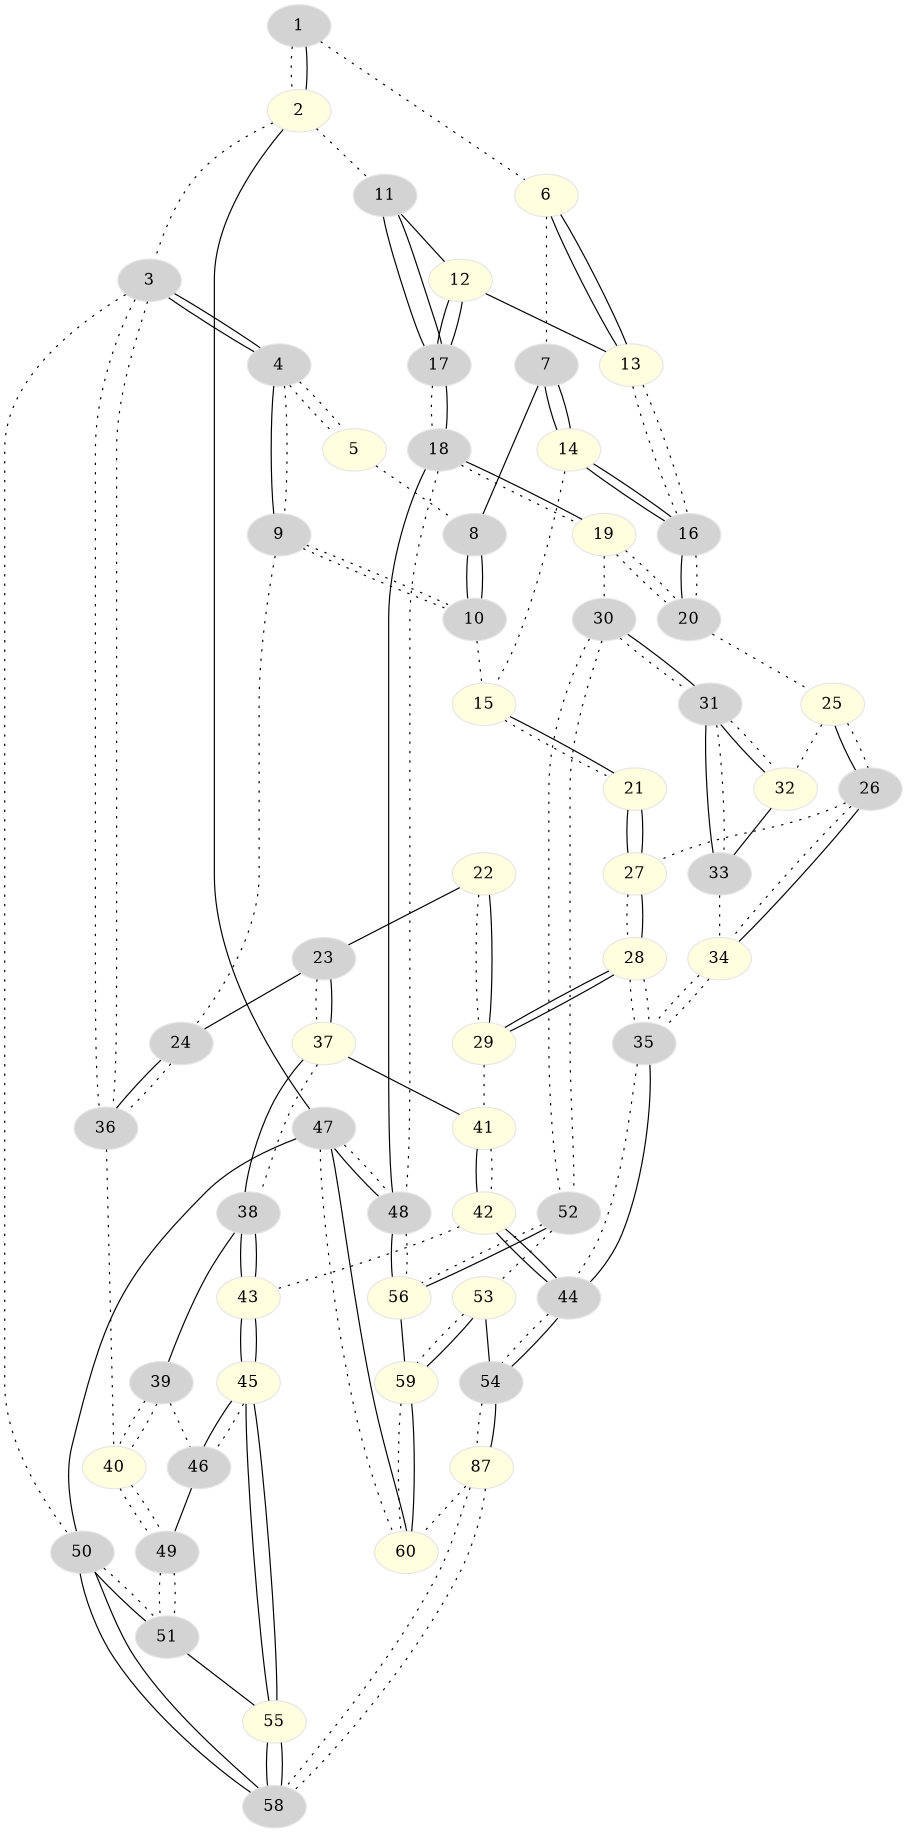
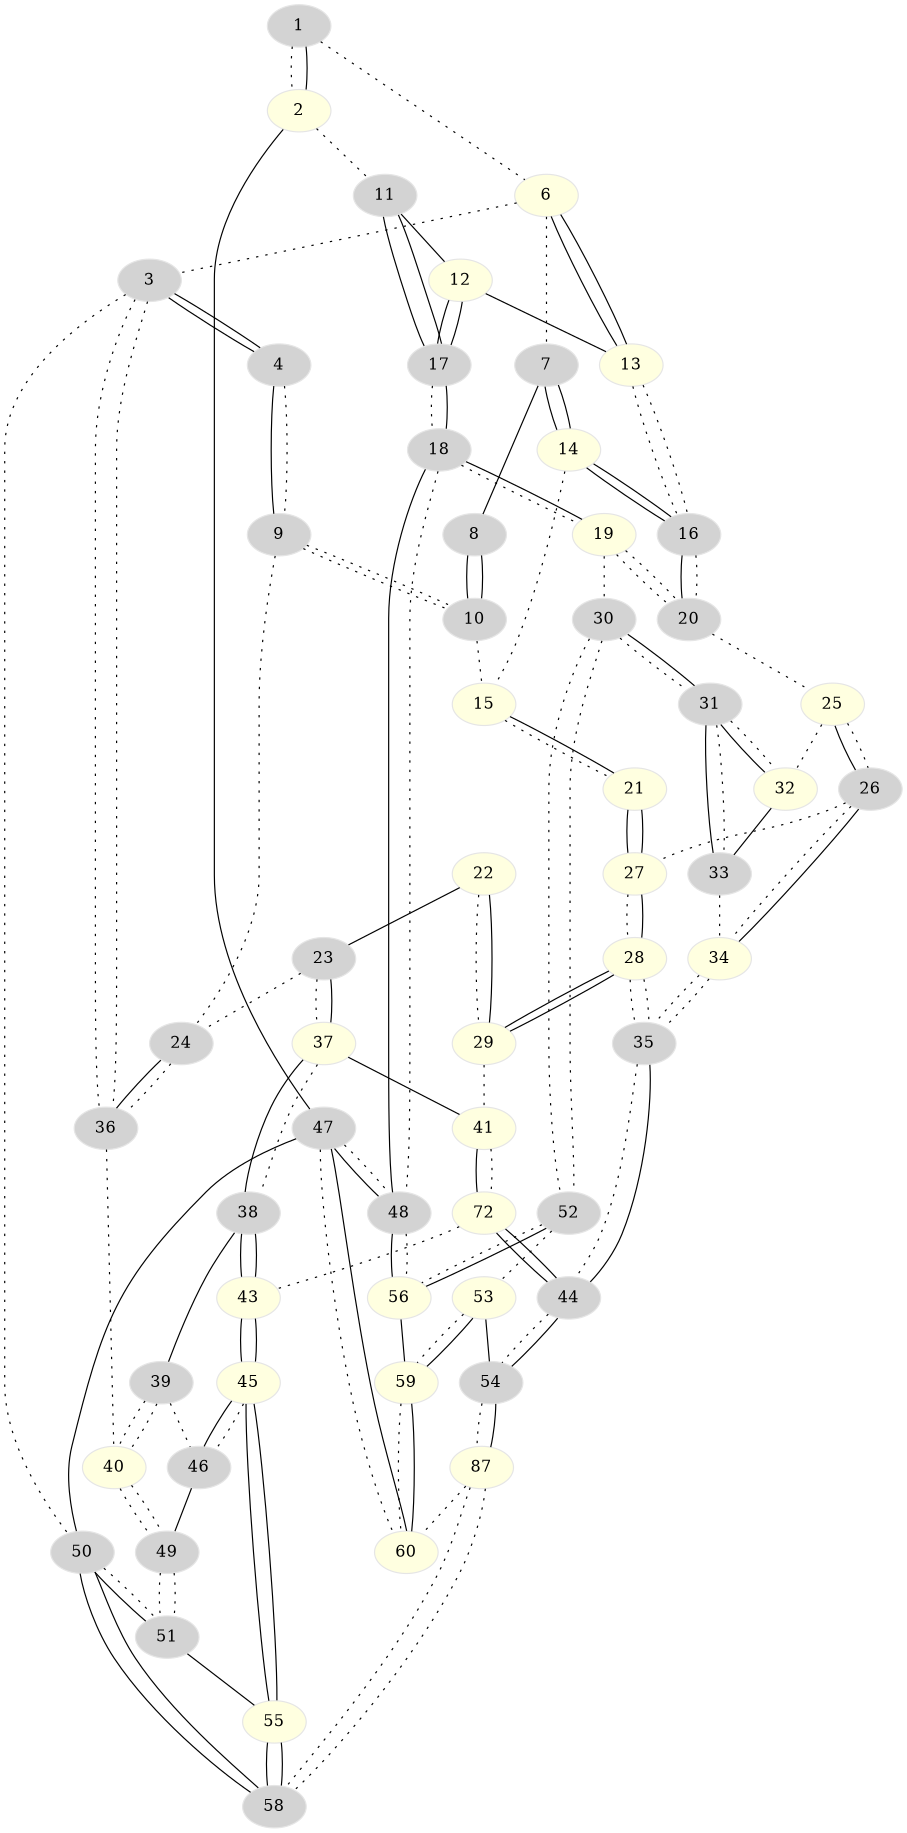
(197, 176) -> (348, 238)
(355, 450) -> none
(255, 1000) -> (255, 1000)
(484, 1213) -> (484, 1213)
